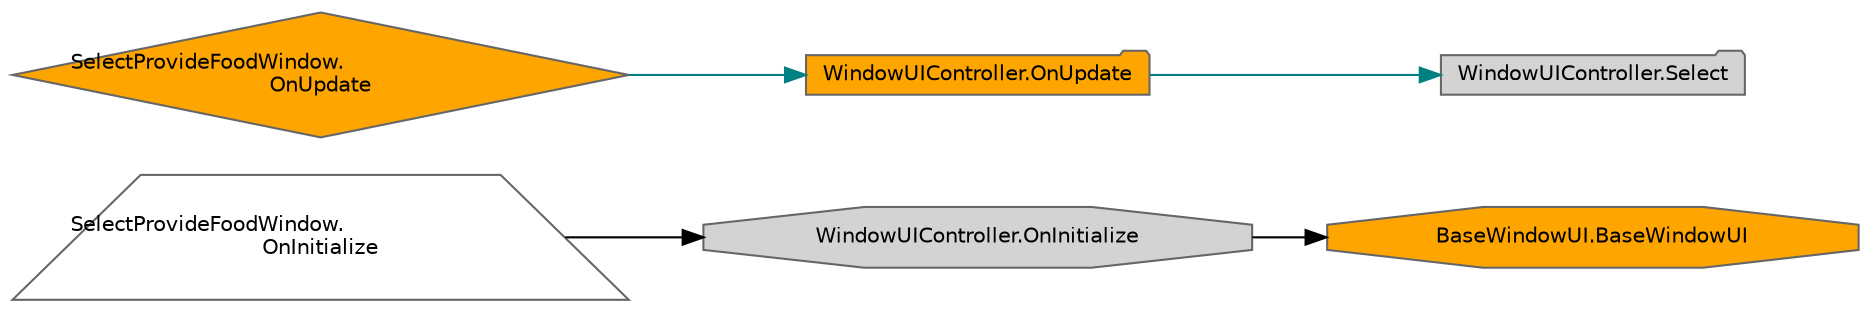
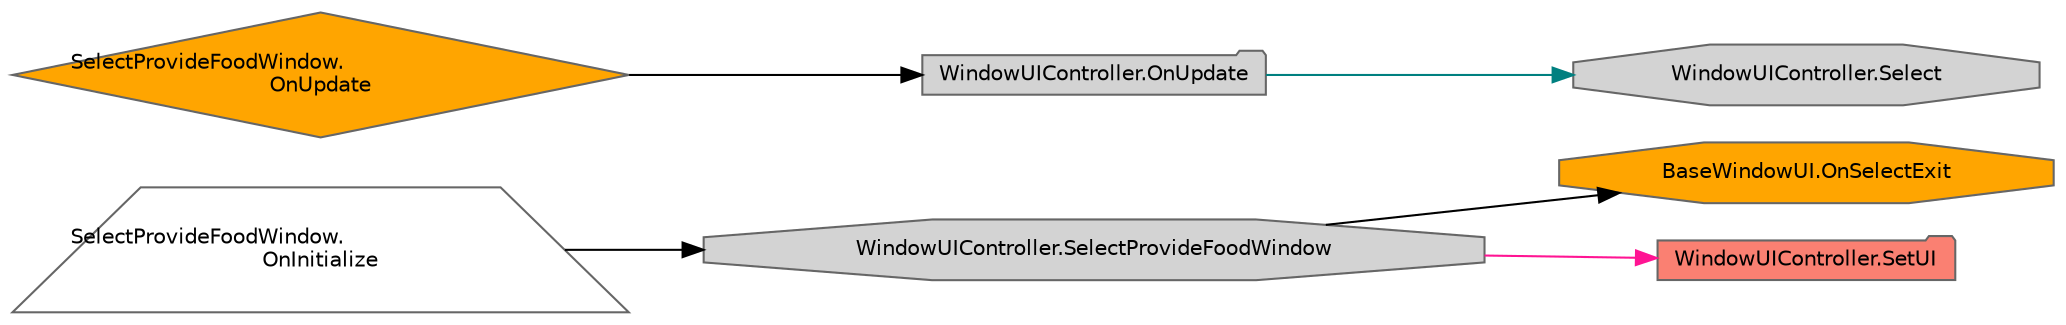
(707, 75) -> (765, 75)
(978, 75) -> (1094, 75)
(1593, 75) -> (1806, 75)
(978, 237) -> (1094, 250)
(1593, 237) -> (1806, 173)
none -> (1806, 260)
